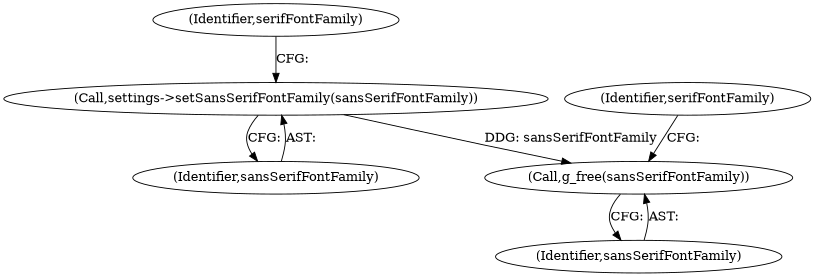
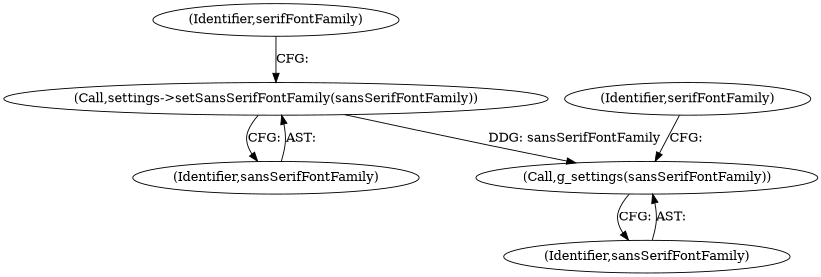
(639, 178) -> (647, 178)
